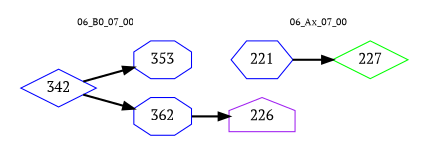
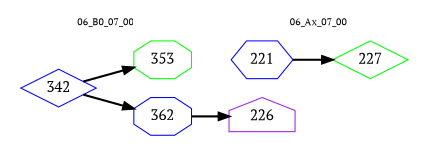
(163, 60) -> (163, 60)
